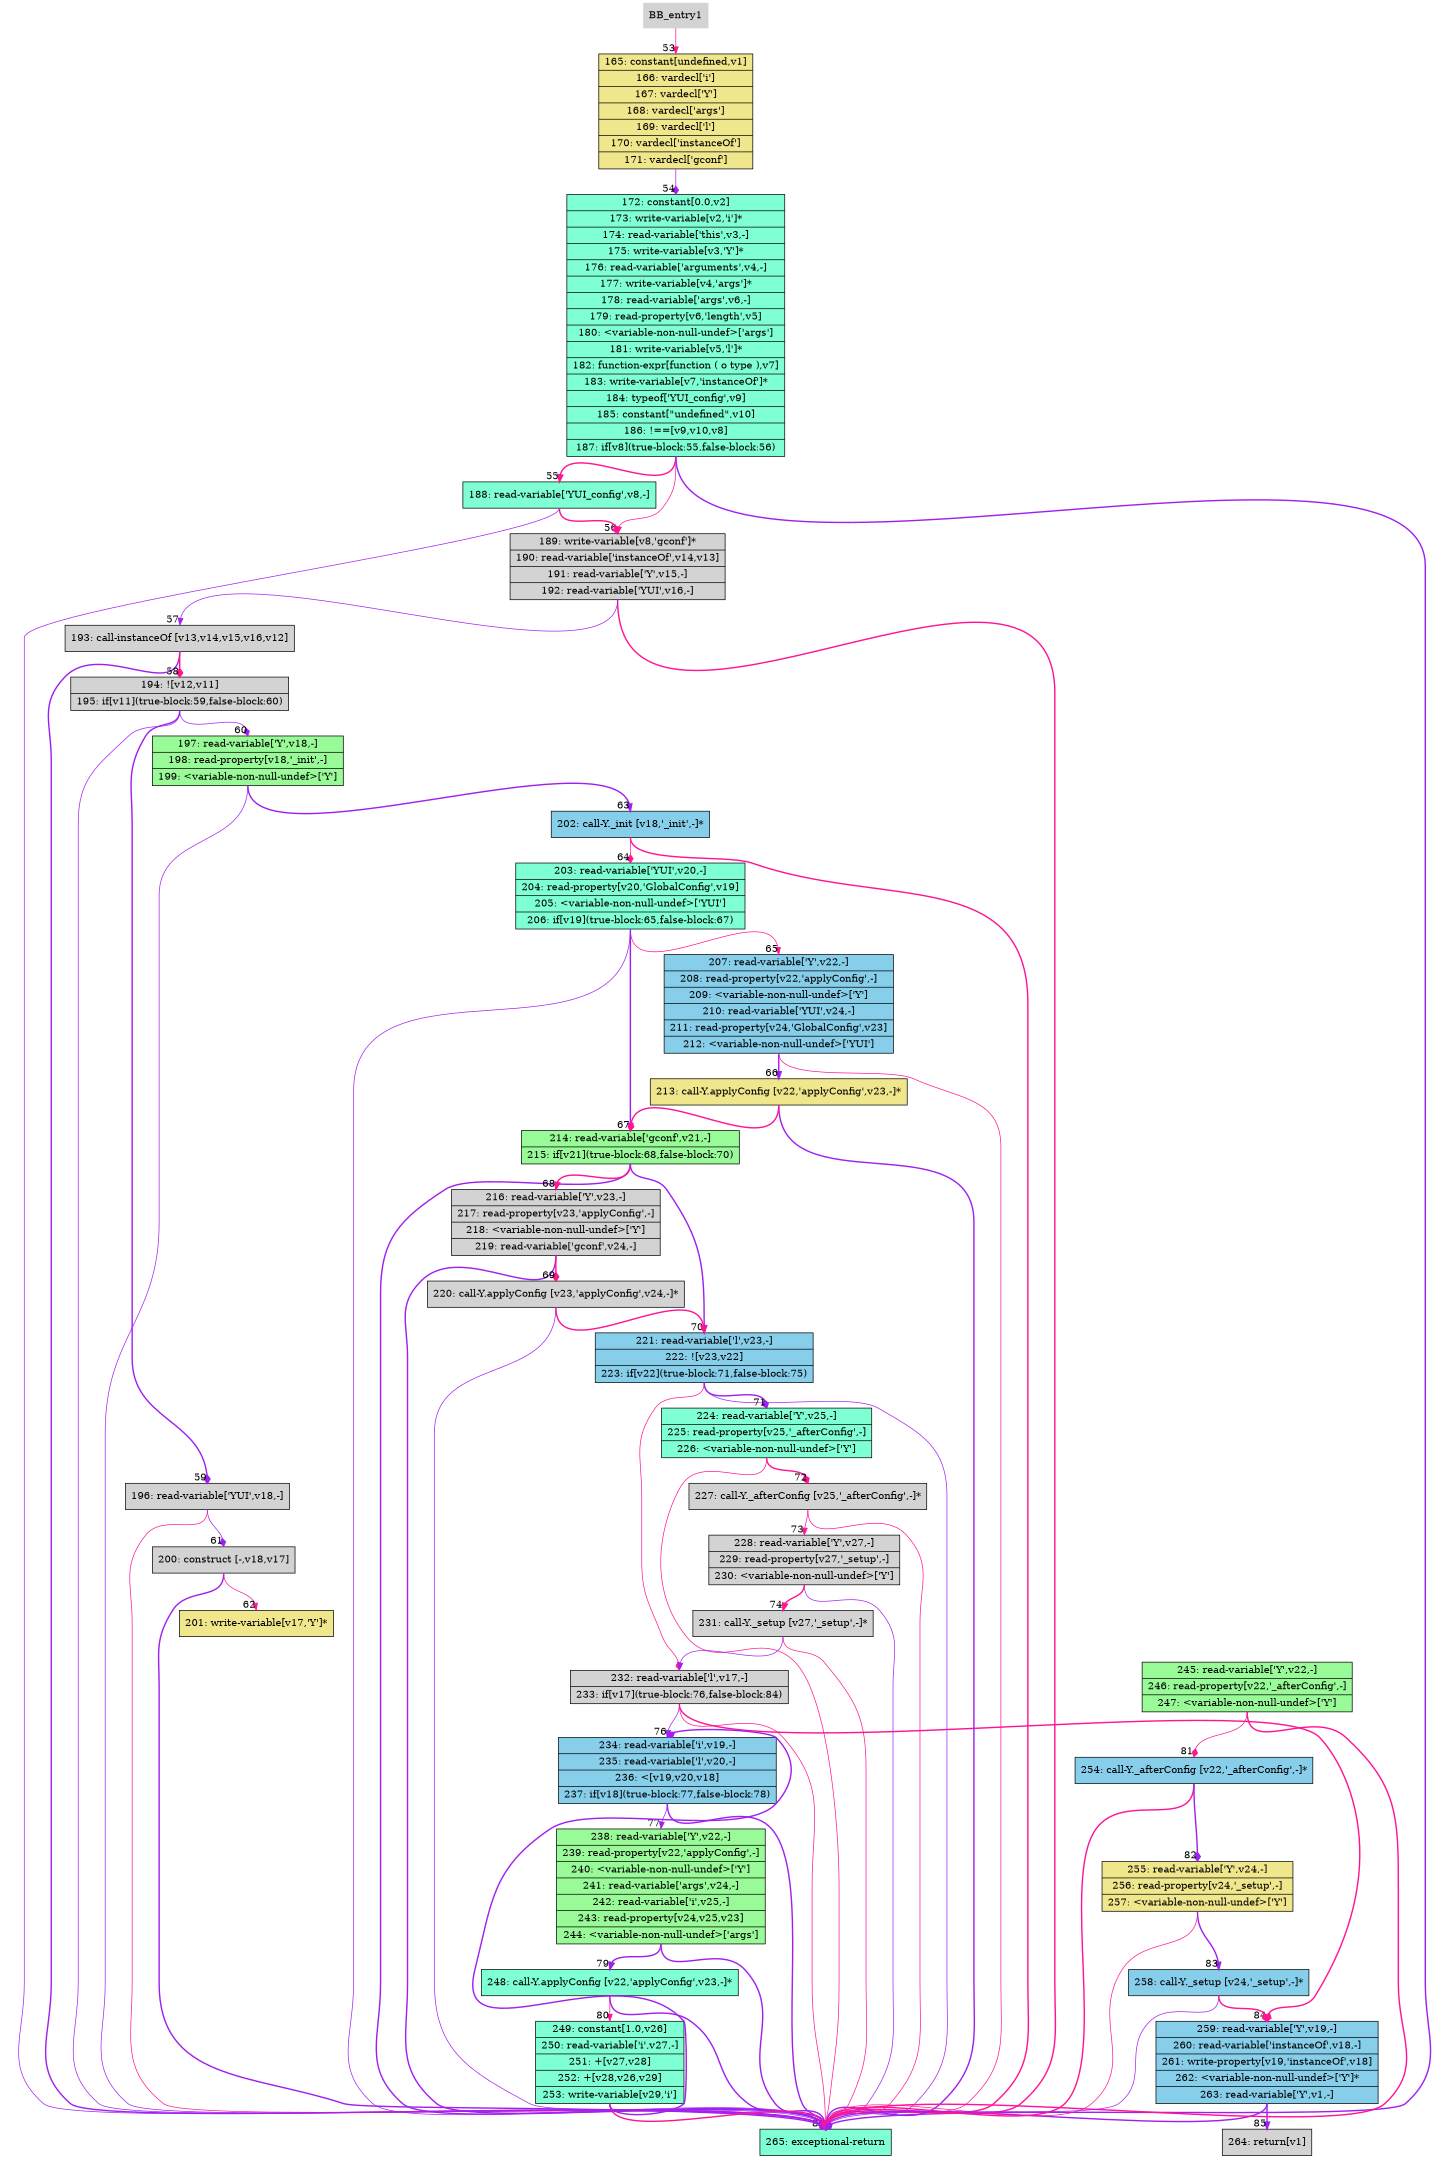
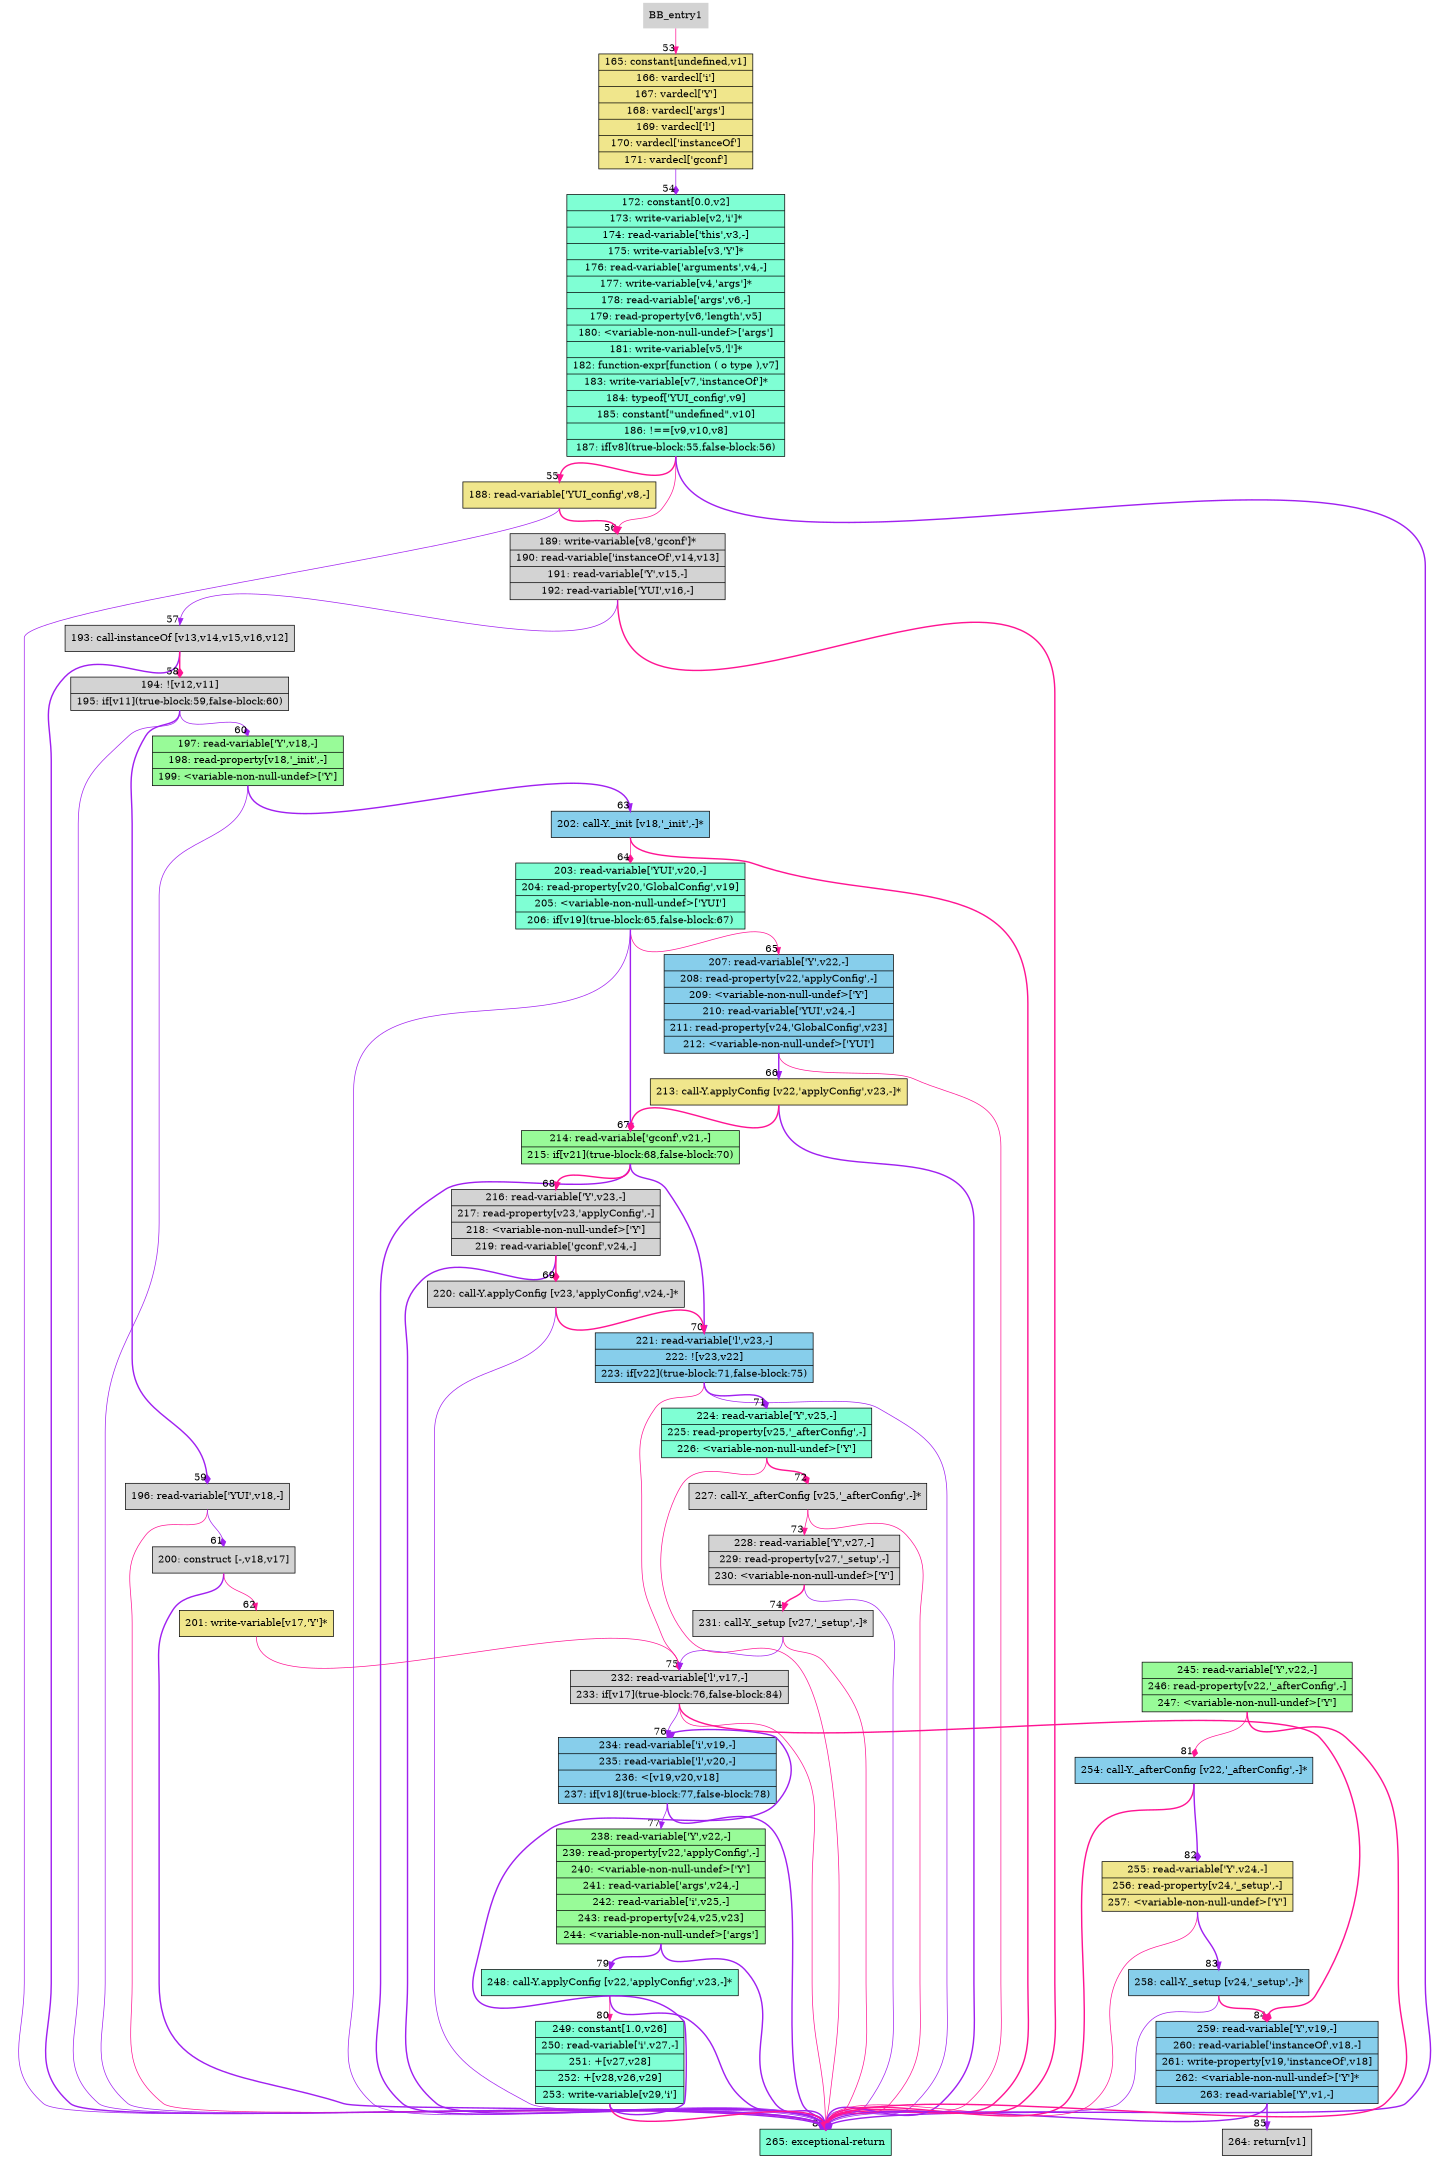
(559, 495) -> (559, 495)
none -> (464, 1654)
